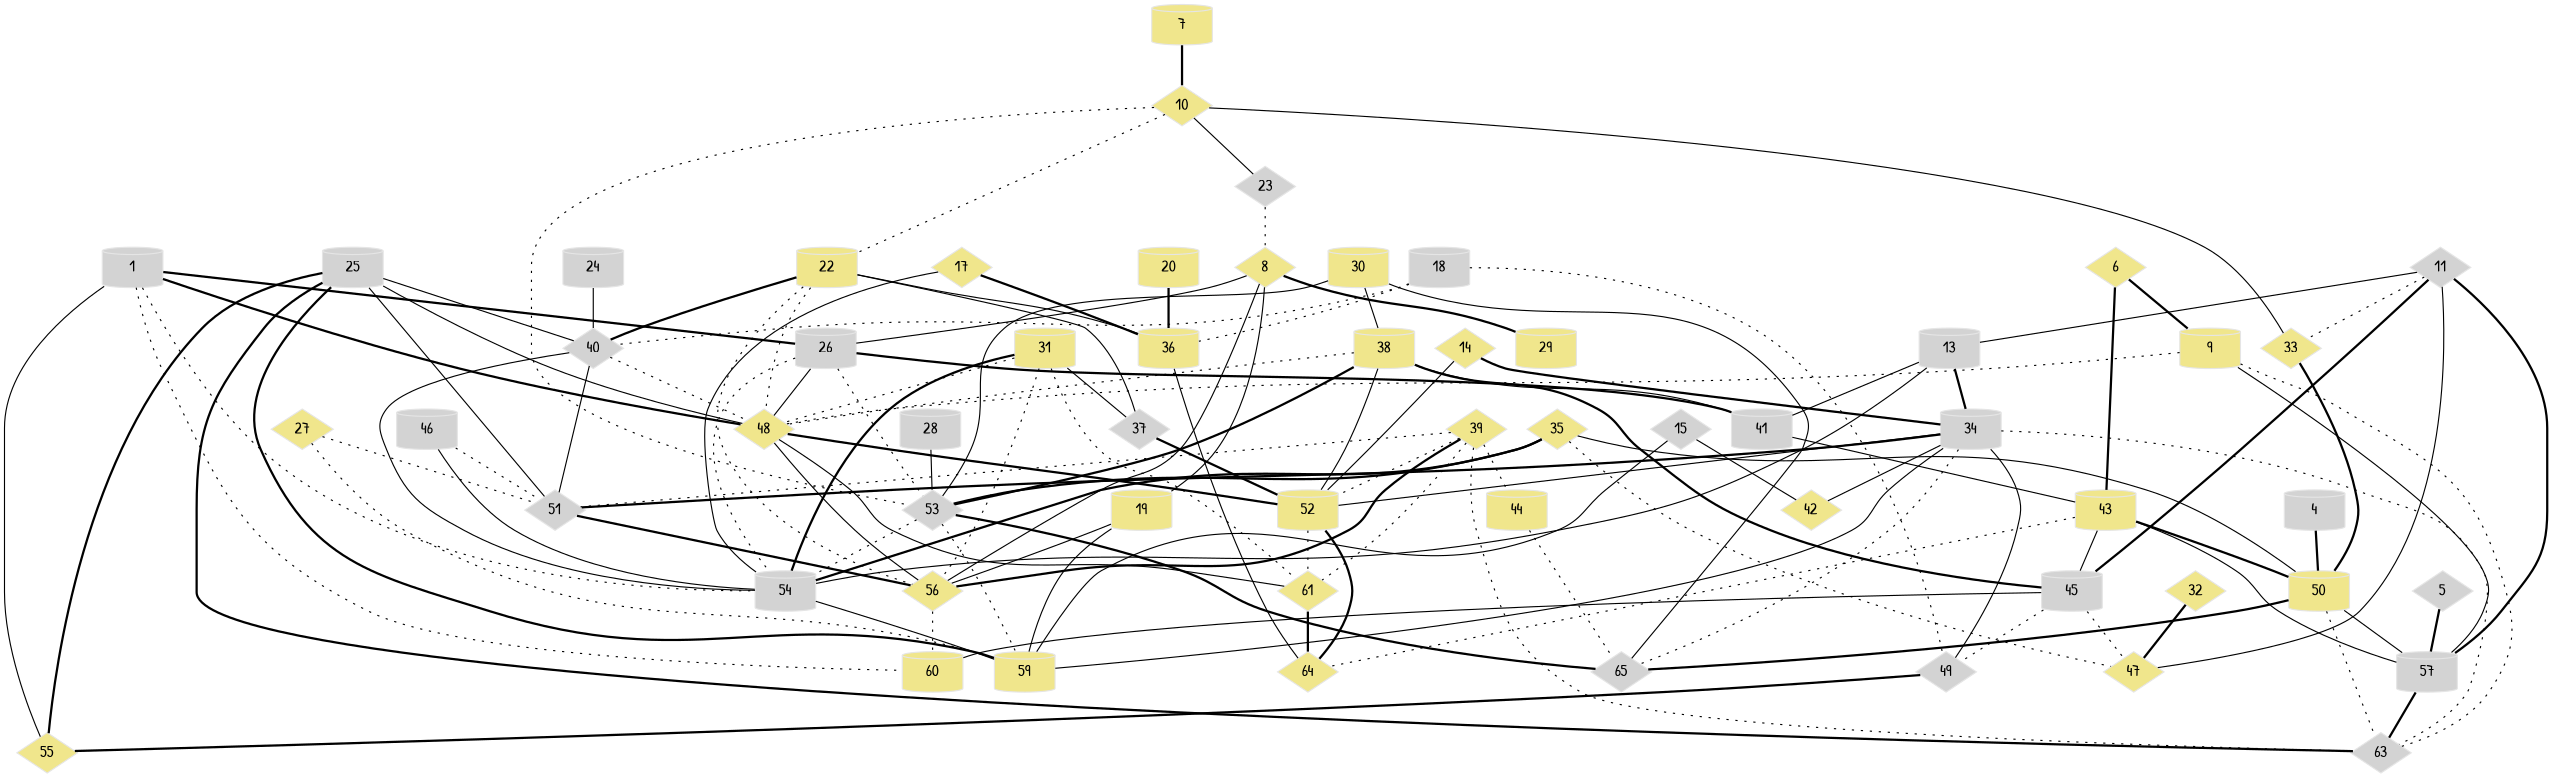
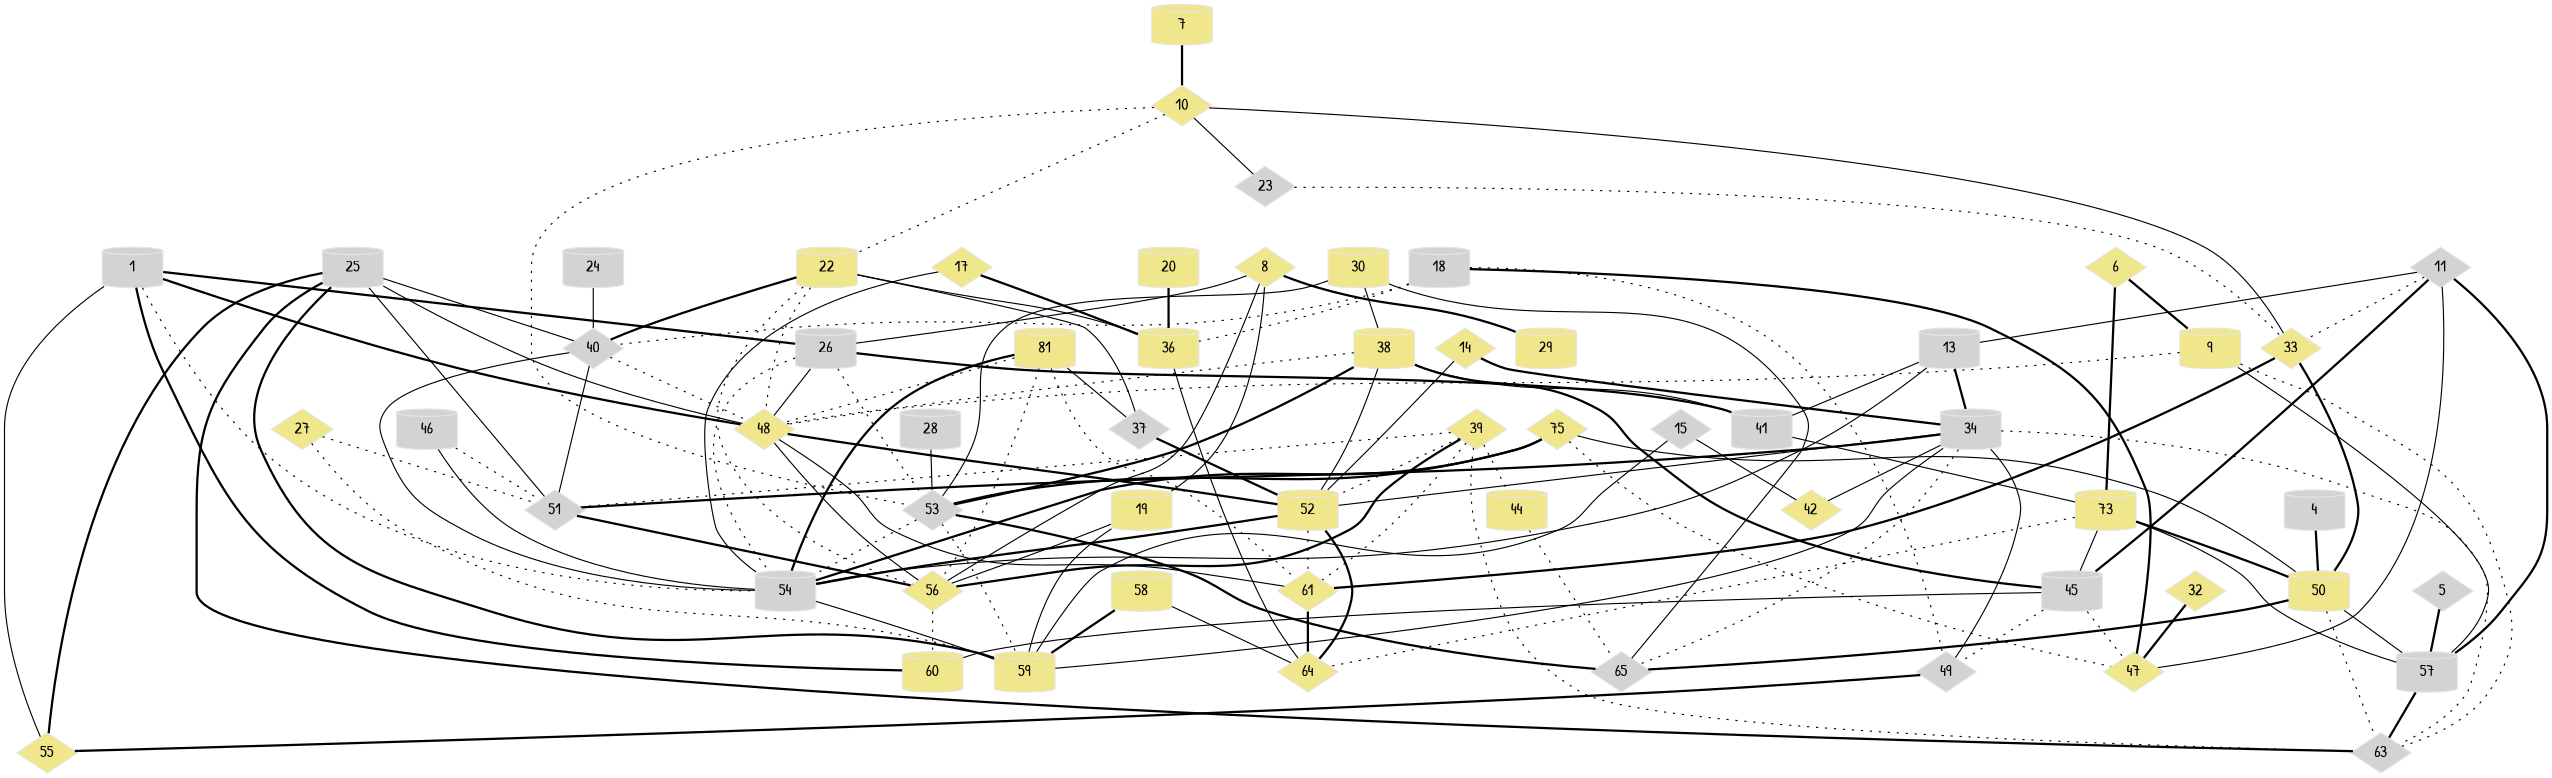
(1265, 227) -> (1804, 199)
none -> (1929, 309)
(1045, 348) -> (1045, 348)
(1557, 429) -> (1557, 429)
(2106, 510) -> (2106, 510)
none -> (1772, 545)
none -> (1012, 553)
none -> (1142, 591)
(429, 630) -> (429, 630)
